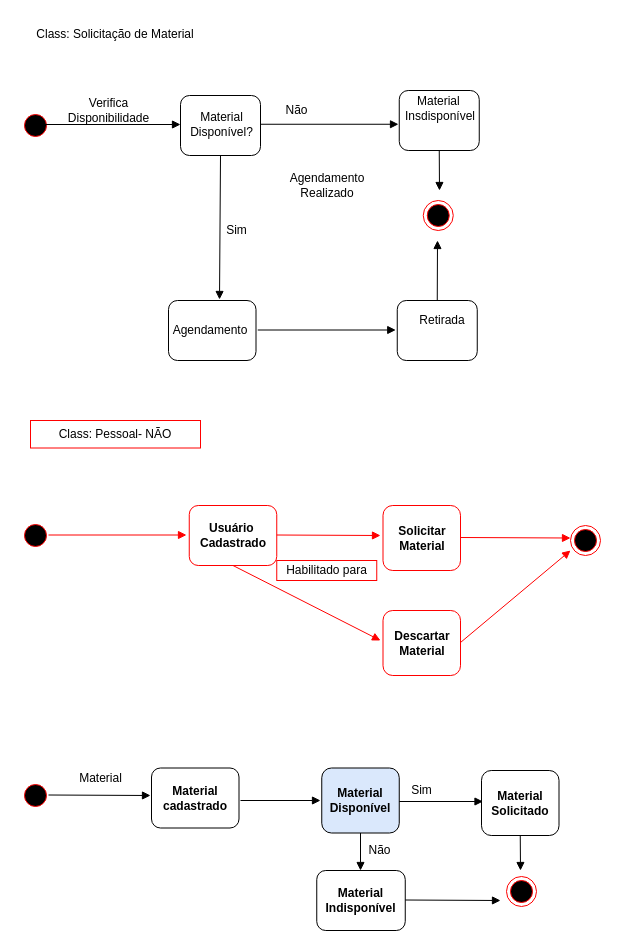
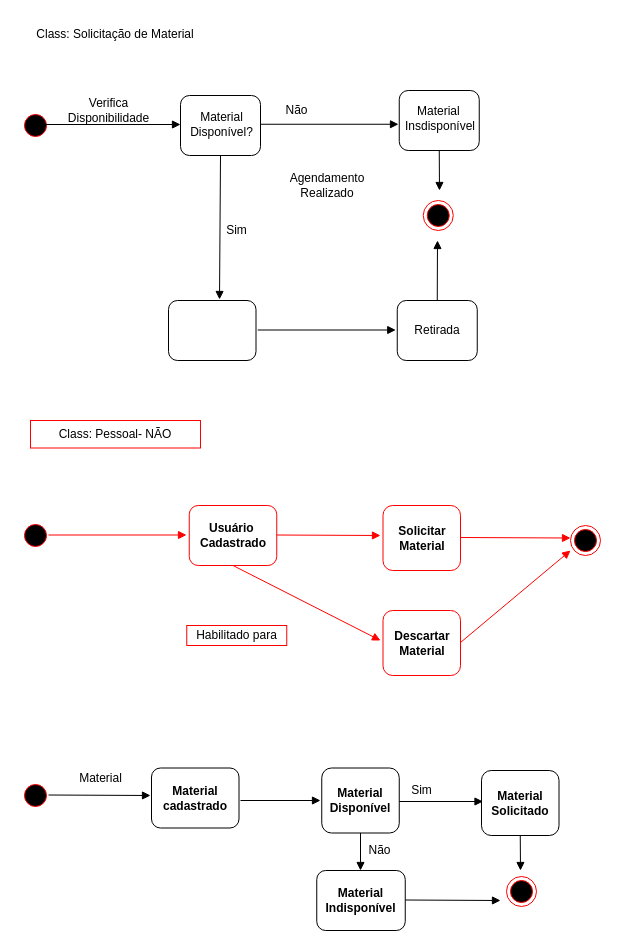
(440, 109) -> (440, 119)
(442, 321) -> (437, 331)
(210, 331) -> none
(327, 571) -> (237, 636)
(361, 801) -> (361, 801)
